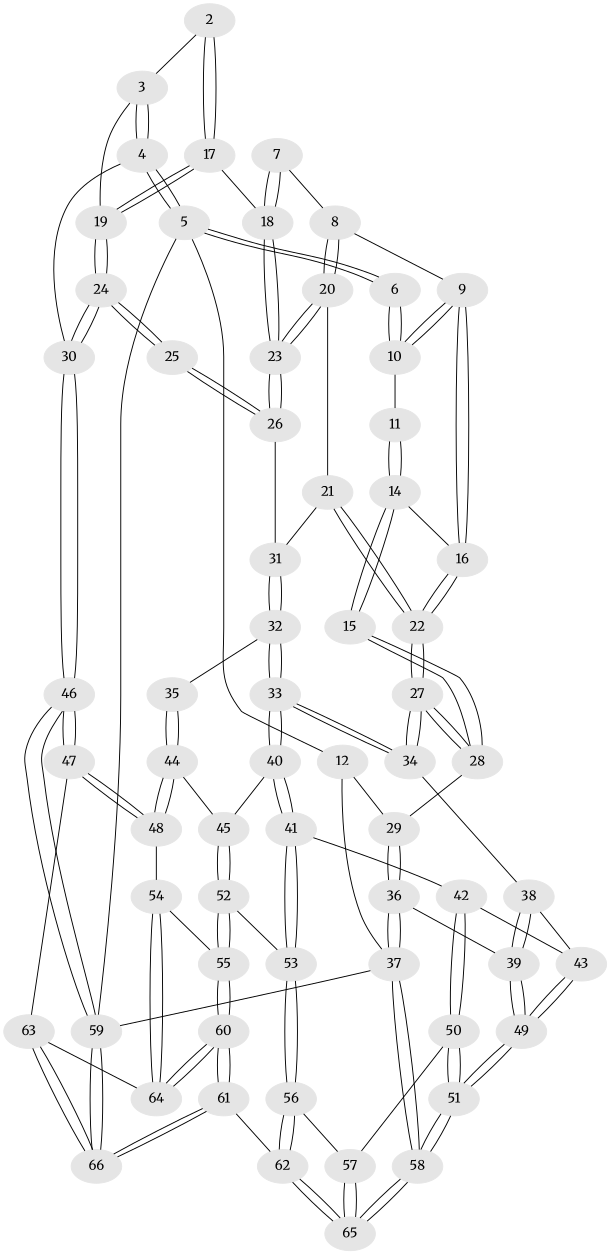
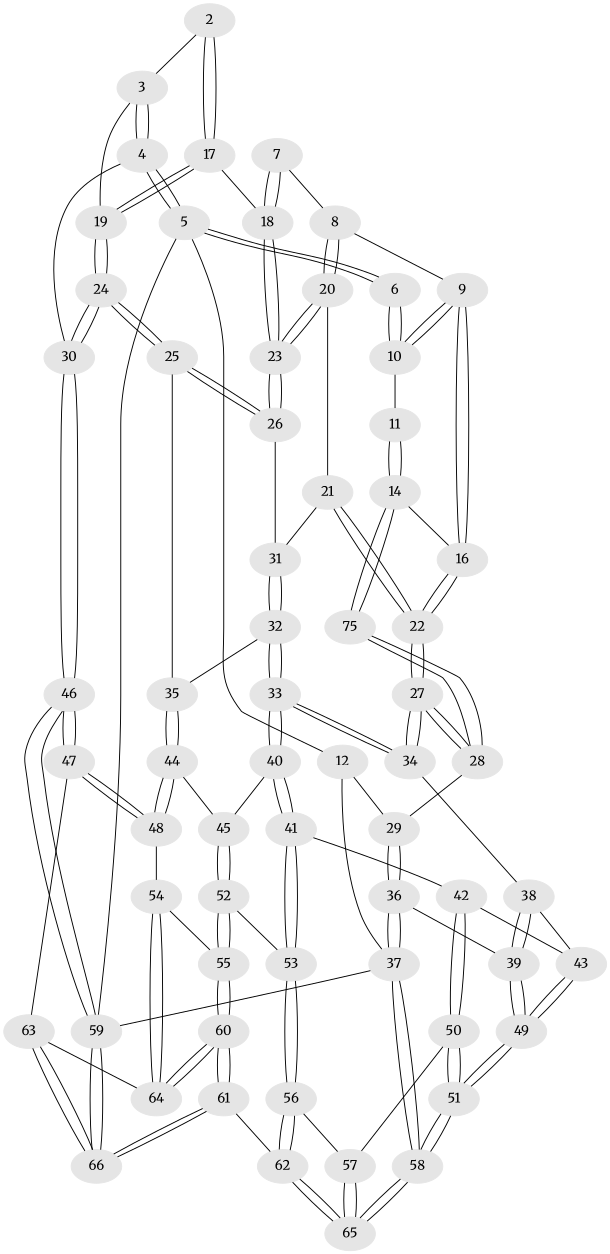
none -> (172, 526)
(350, 627) -> (350, 627)
